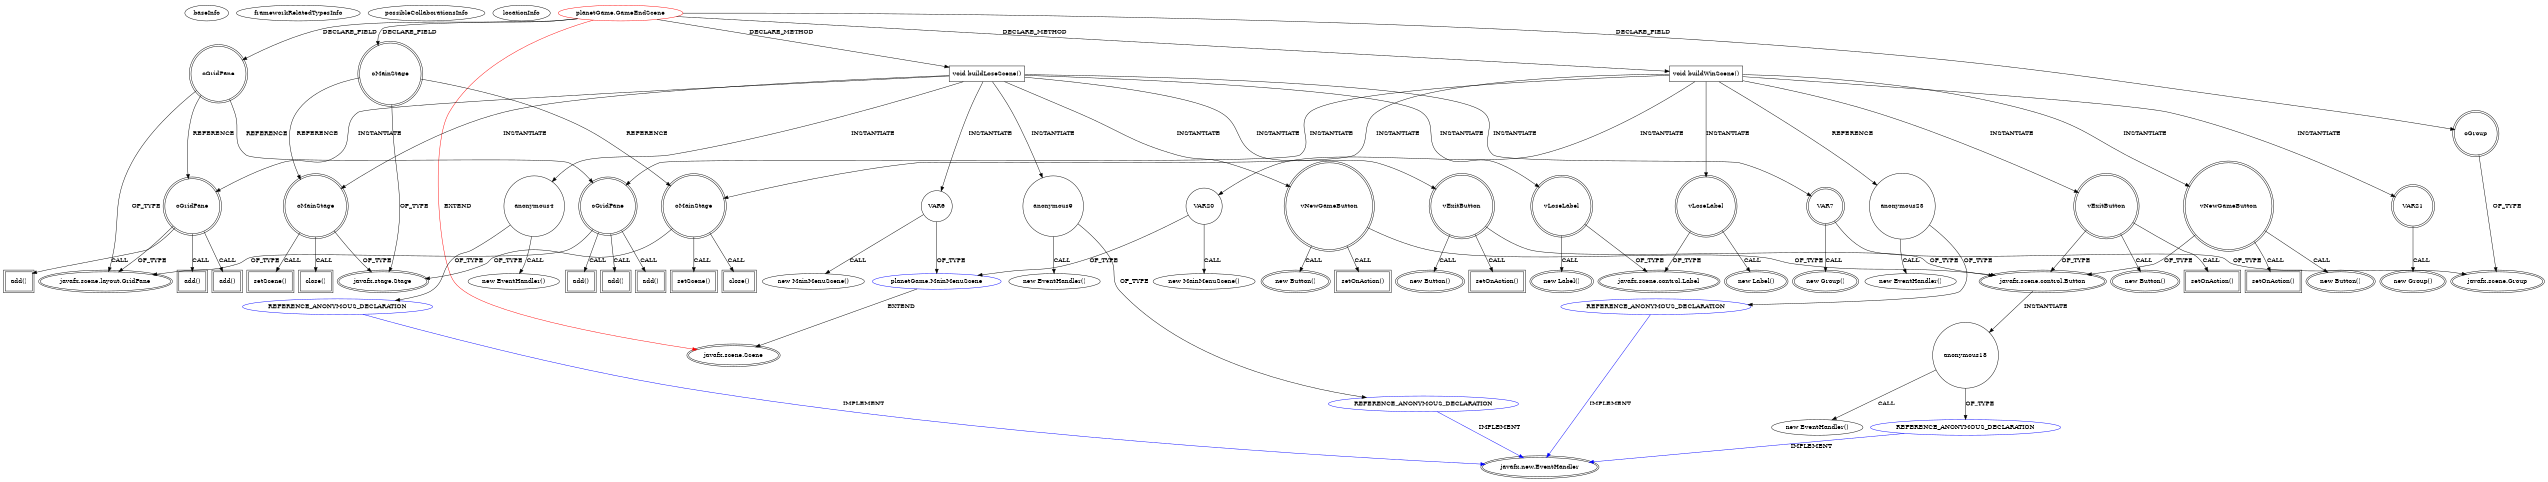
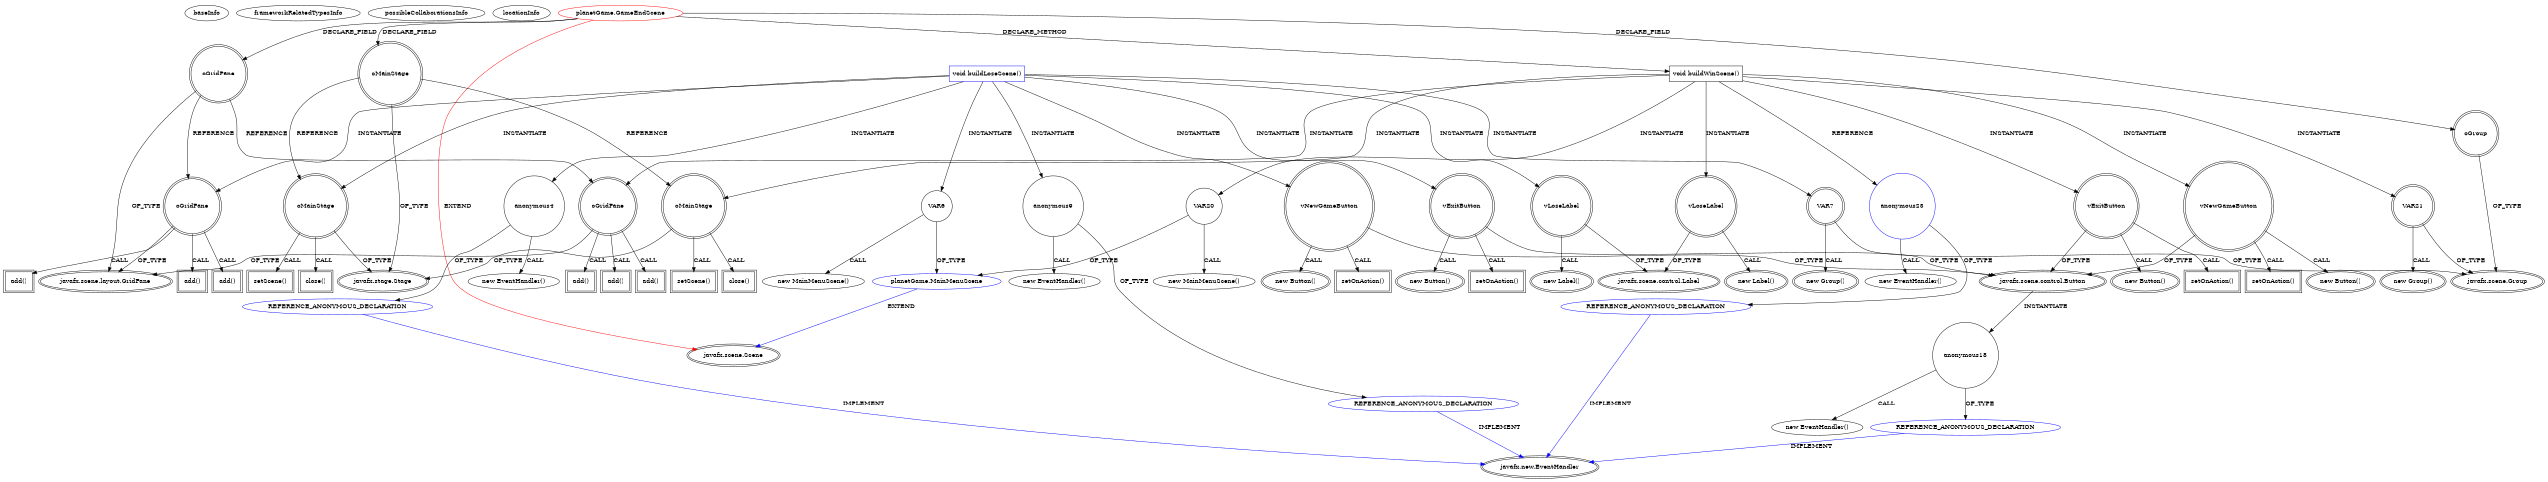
(801, 43) -> none
(987, 74) -> (987, 74)
(1902, 206) -> (1902, 206)
none -> (2443, 251)
(838, 317) -> (838, 317)
